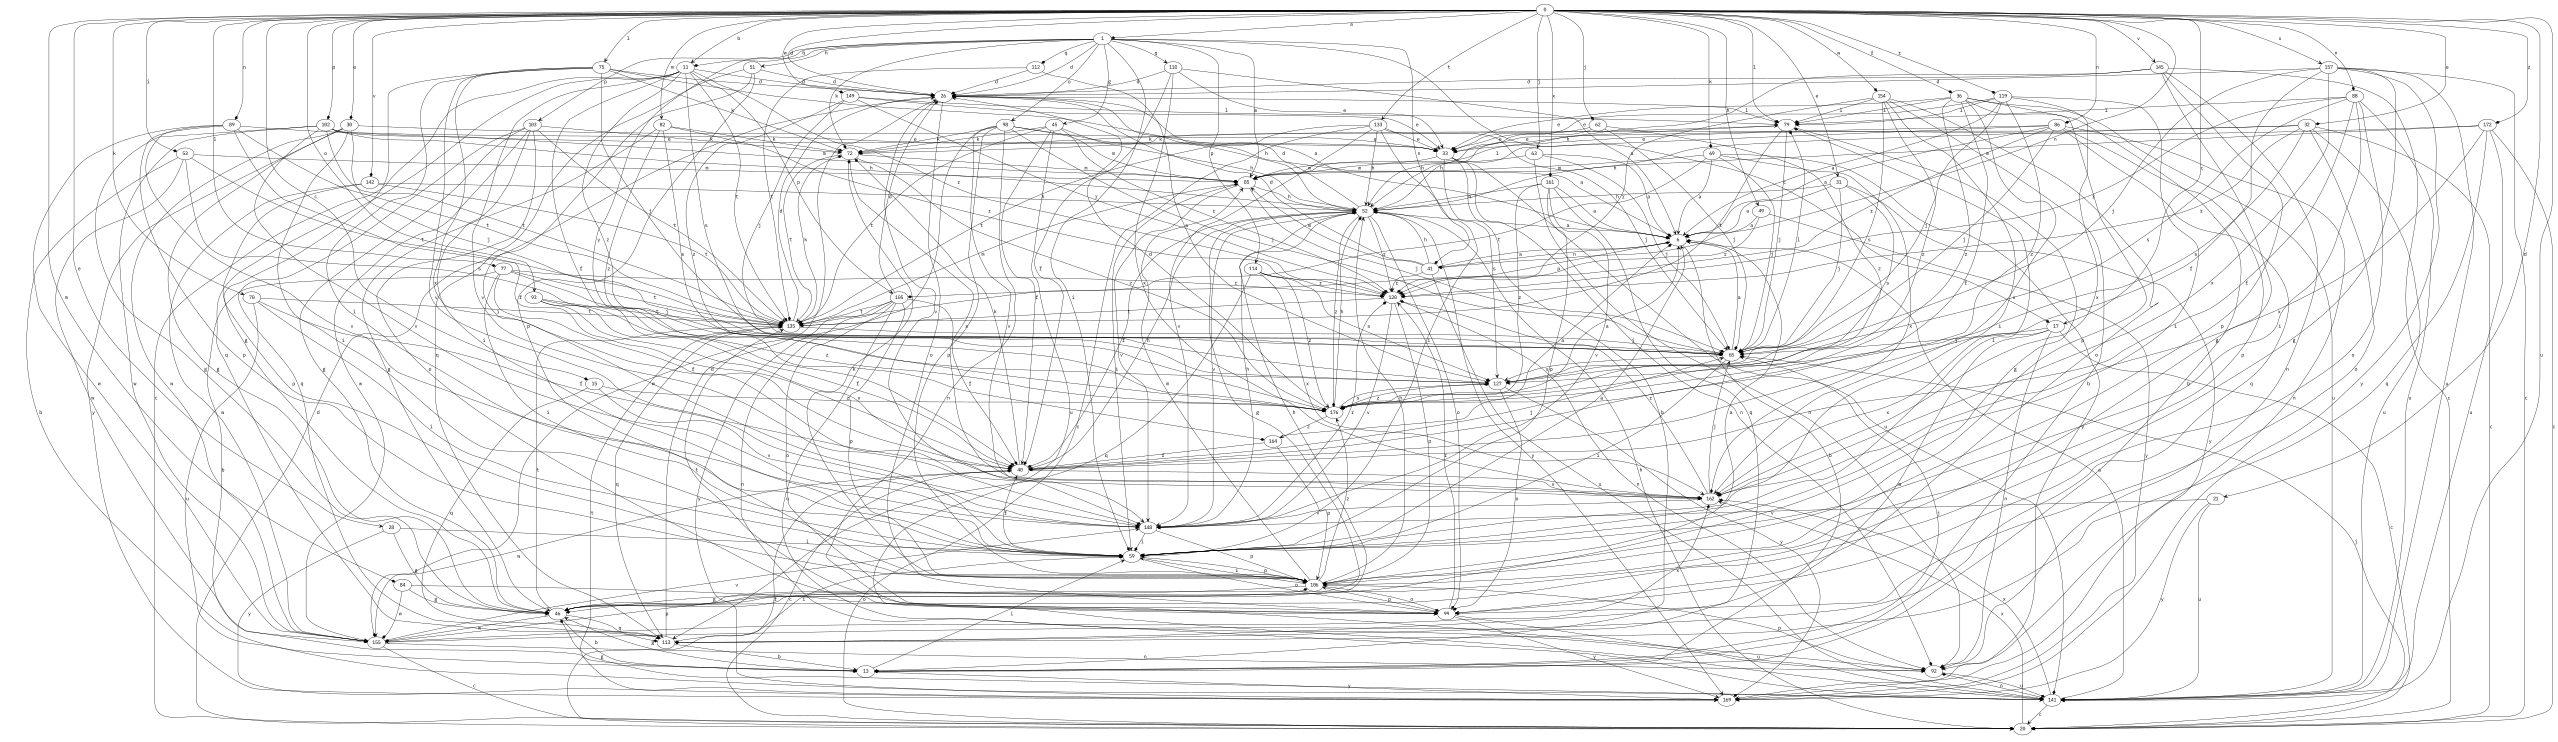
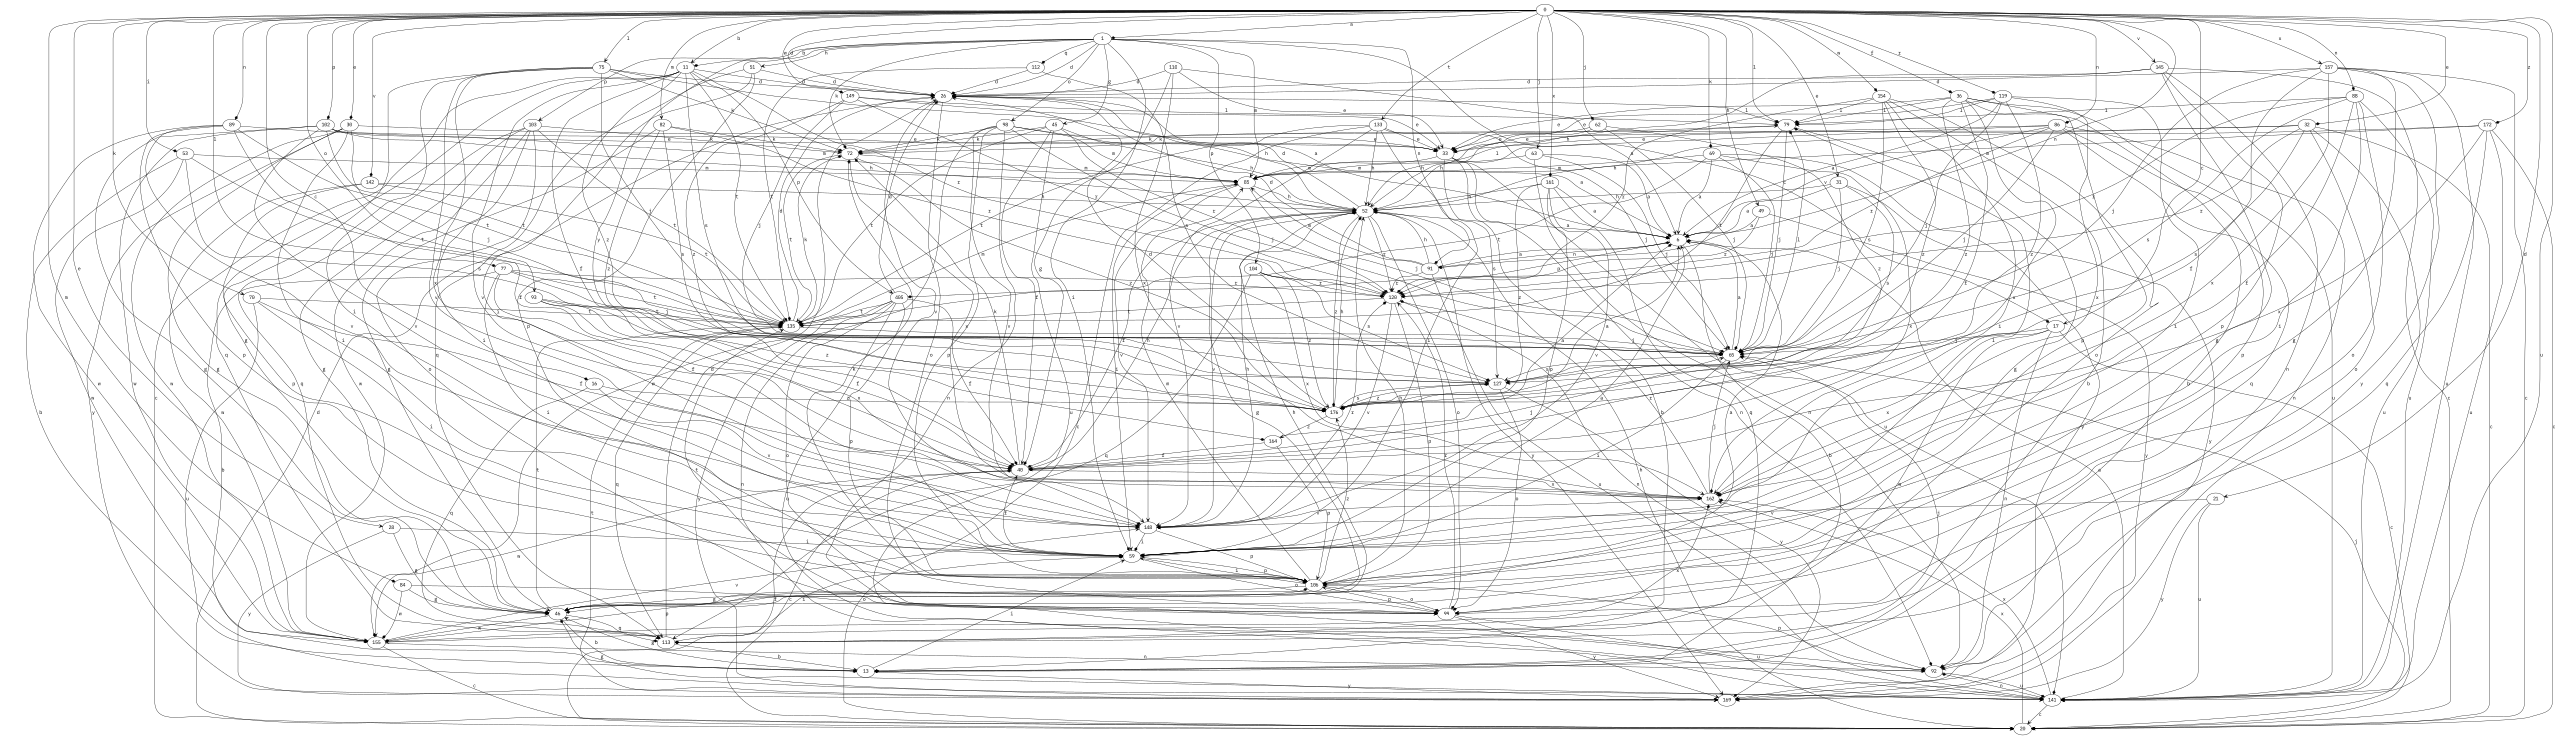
(1139, 48) -> none
(1825, 183) -> (1825, 183)
(1040, 269) -> (1040, 269)
(1253, 269) -> (1253, 269)
(1430, 269) -> (1430, 269)
(899, 298) -> (899, 298)
(594, 384) -> (594, 384)
